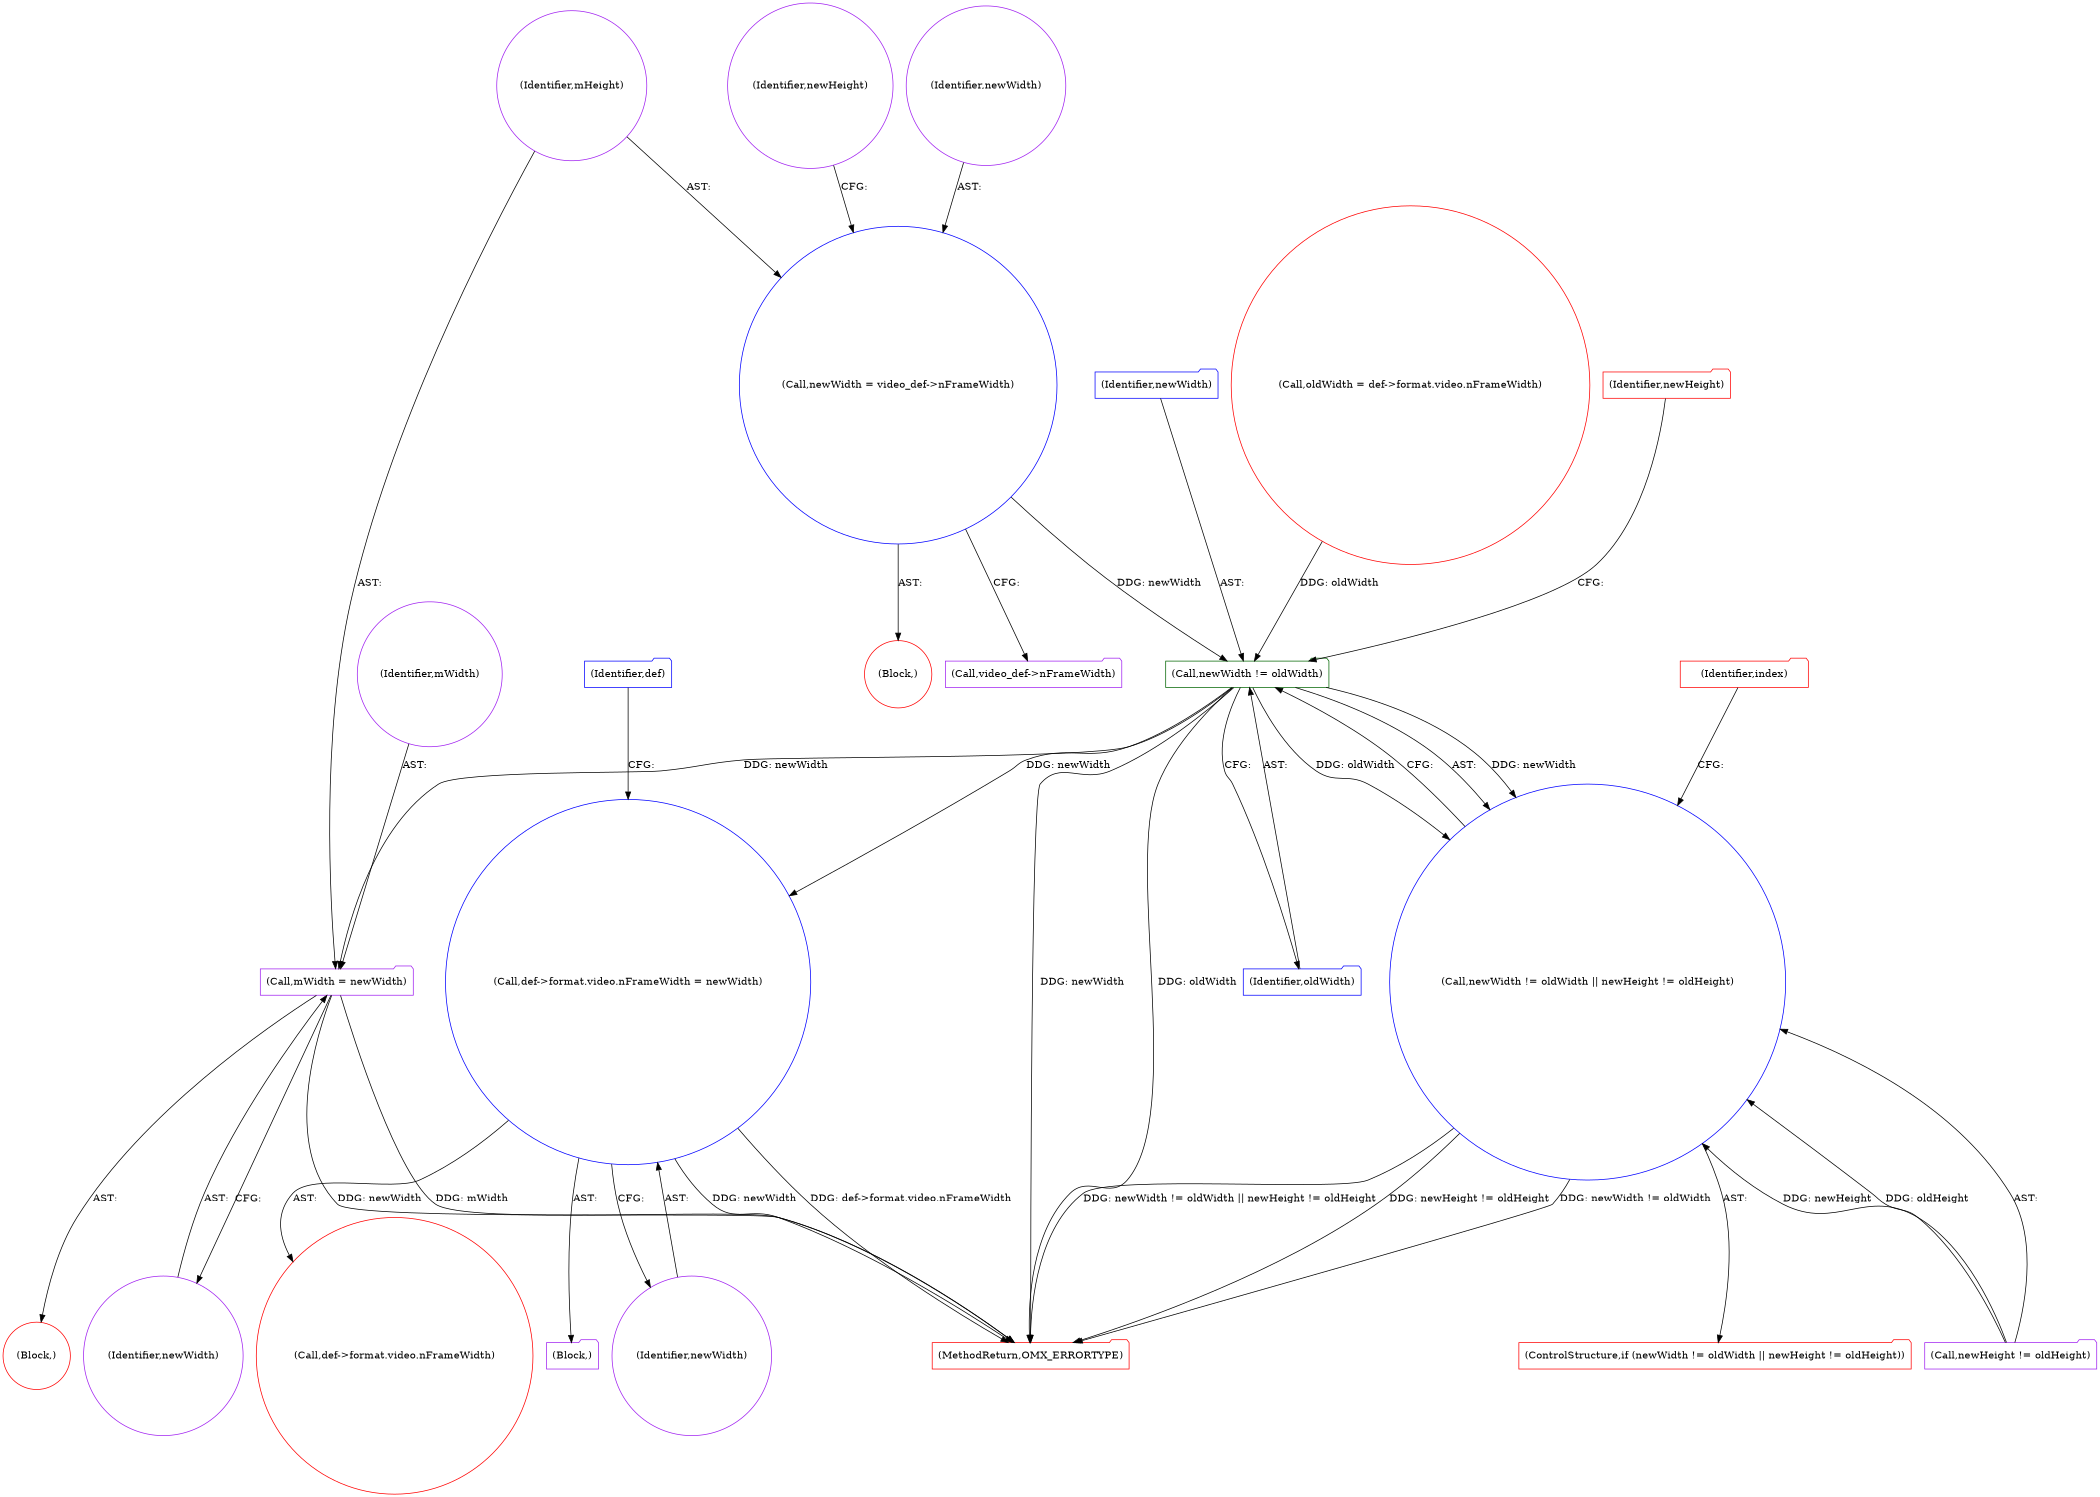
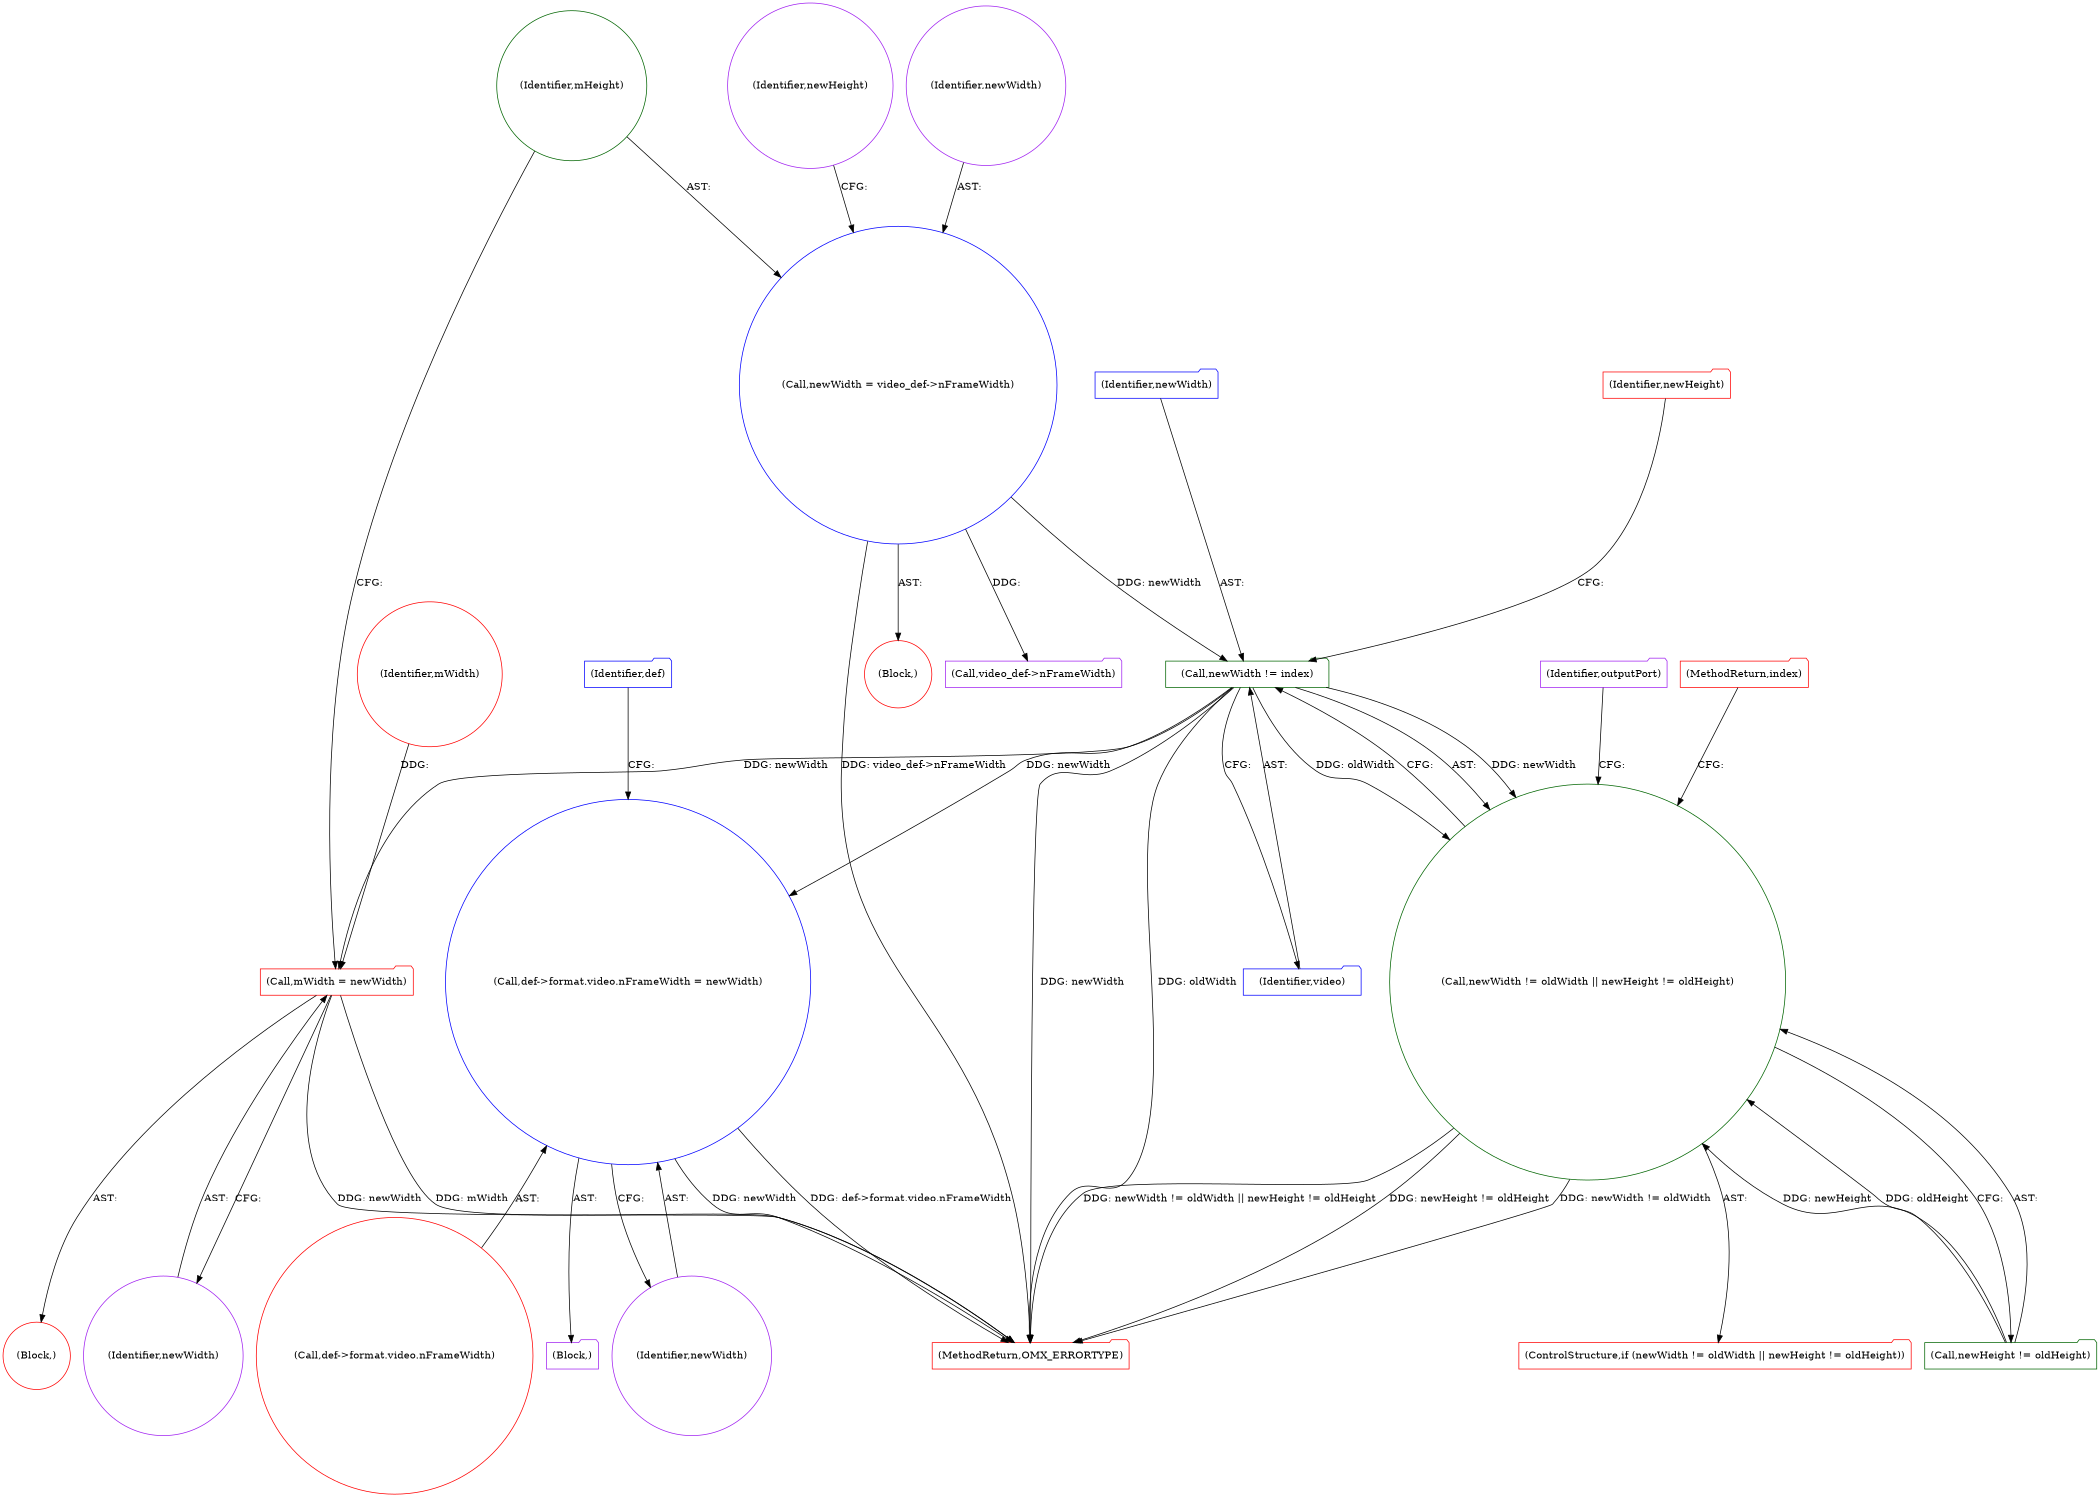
(572, 86) -> (572, 86)
(1411, 385) -> none
(372, 583) -> (372, 583)
(1008, 583) -> (1008, 583)
(430, 674) -> (430, 674)
(1247, 674) -> (1247, 674)
none -> (1604, 674)
(1744, 674) -> (1744, 674)
(417, 765) -> (417, 765)
none -> (886, 950)
(337, 982) -> (337, 982)
(1302, 982) -> (1302, 982)
(1588, 982) -> (1588, 982)
none -> (1939, 1157)
(376, 1184) -> (514, 1201)
(2011, 1356) -> (2011, 1356)
